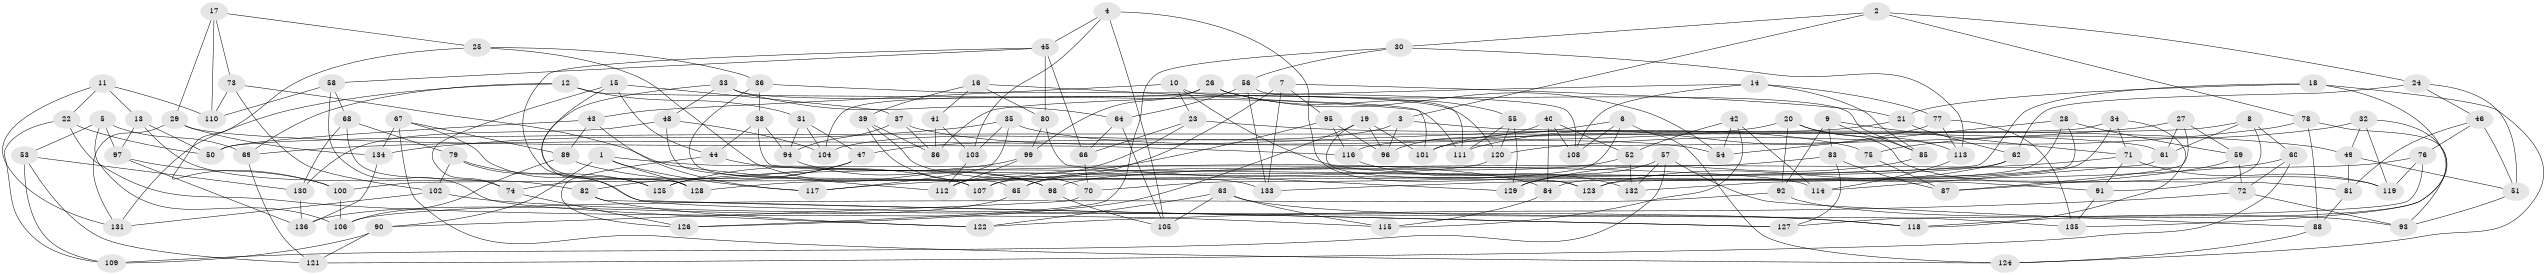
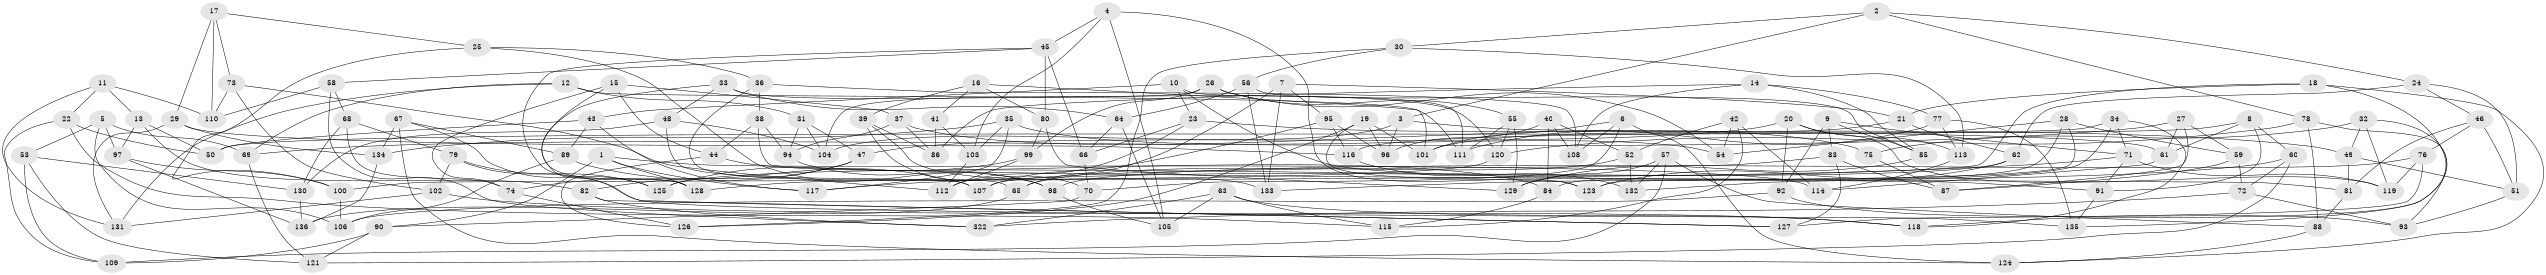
(980, 228) -> (980, 228)
